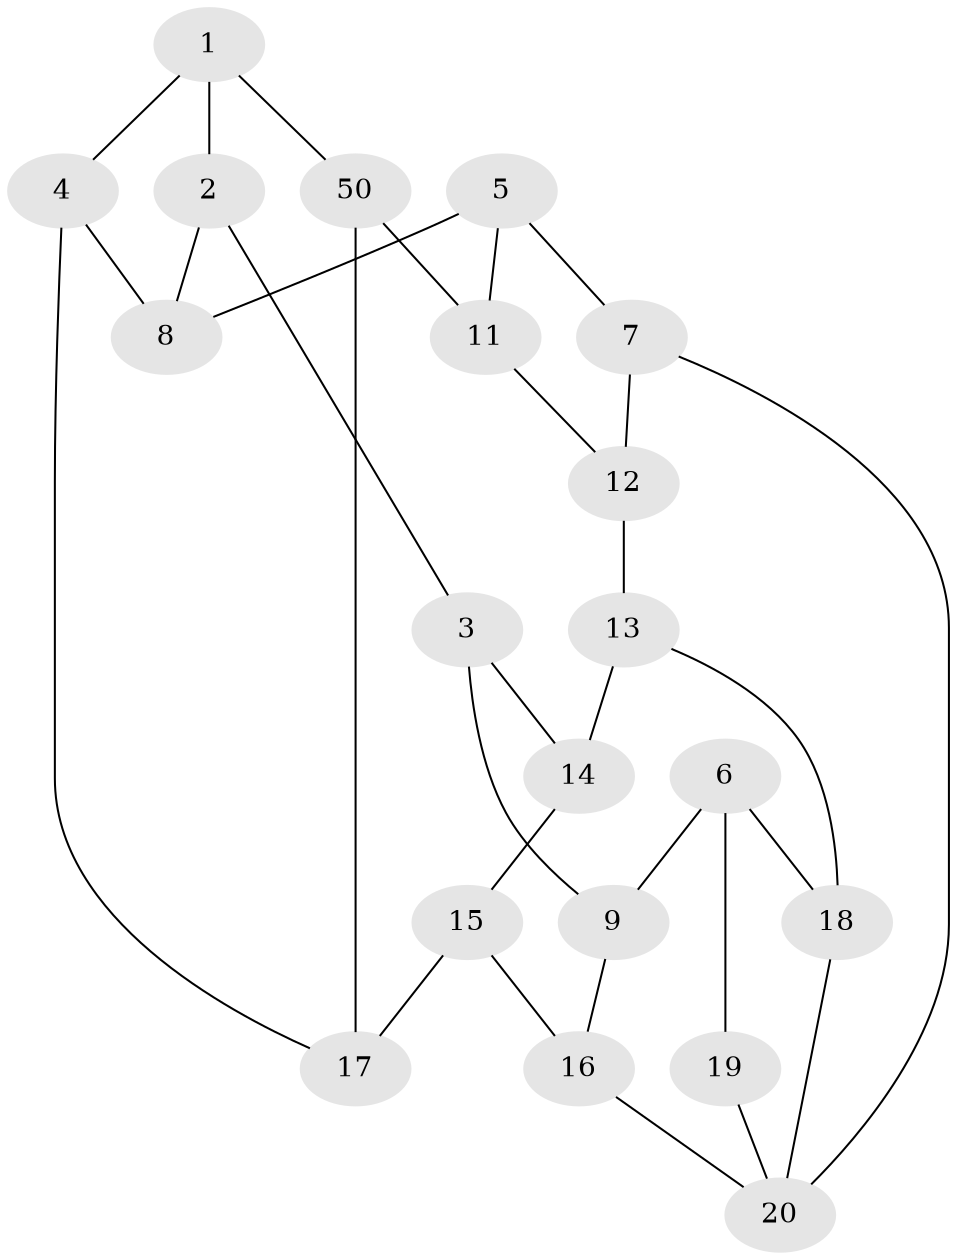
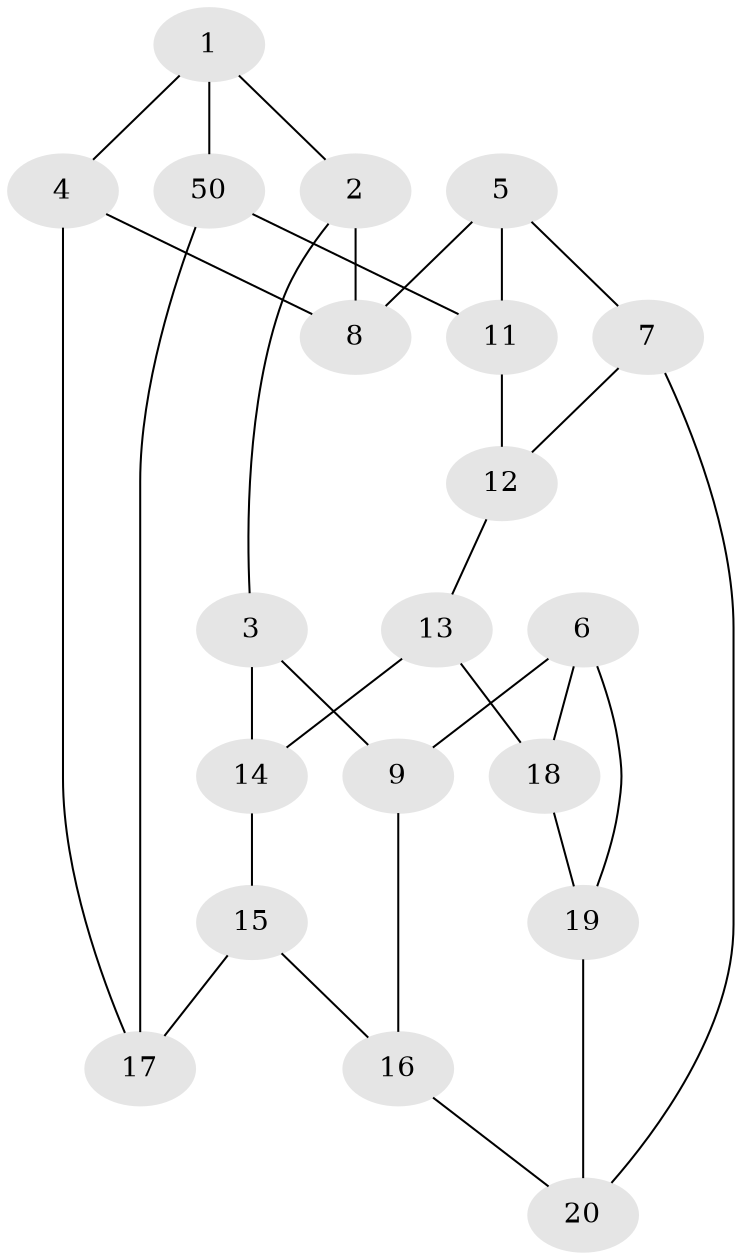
(809, 1069) -> (564, 850)
